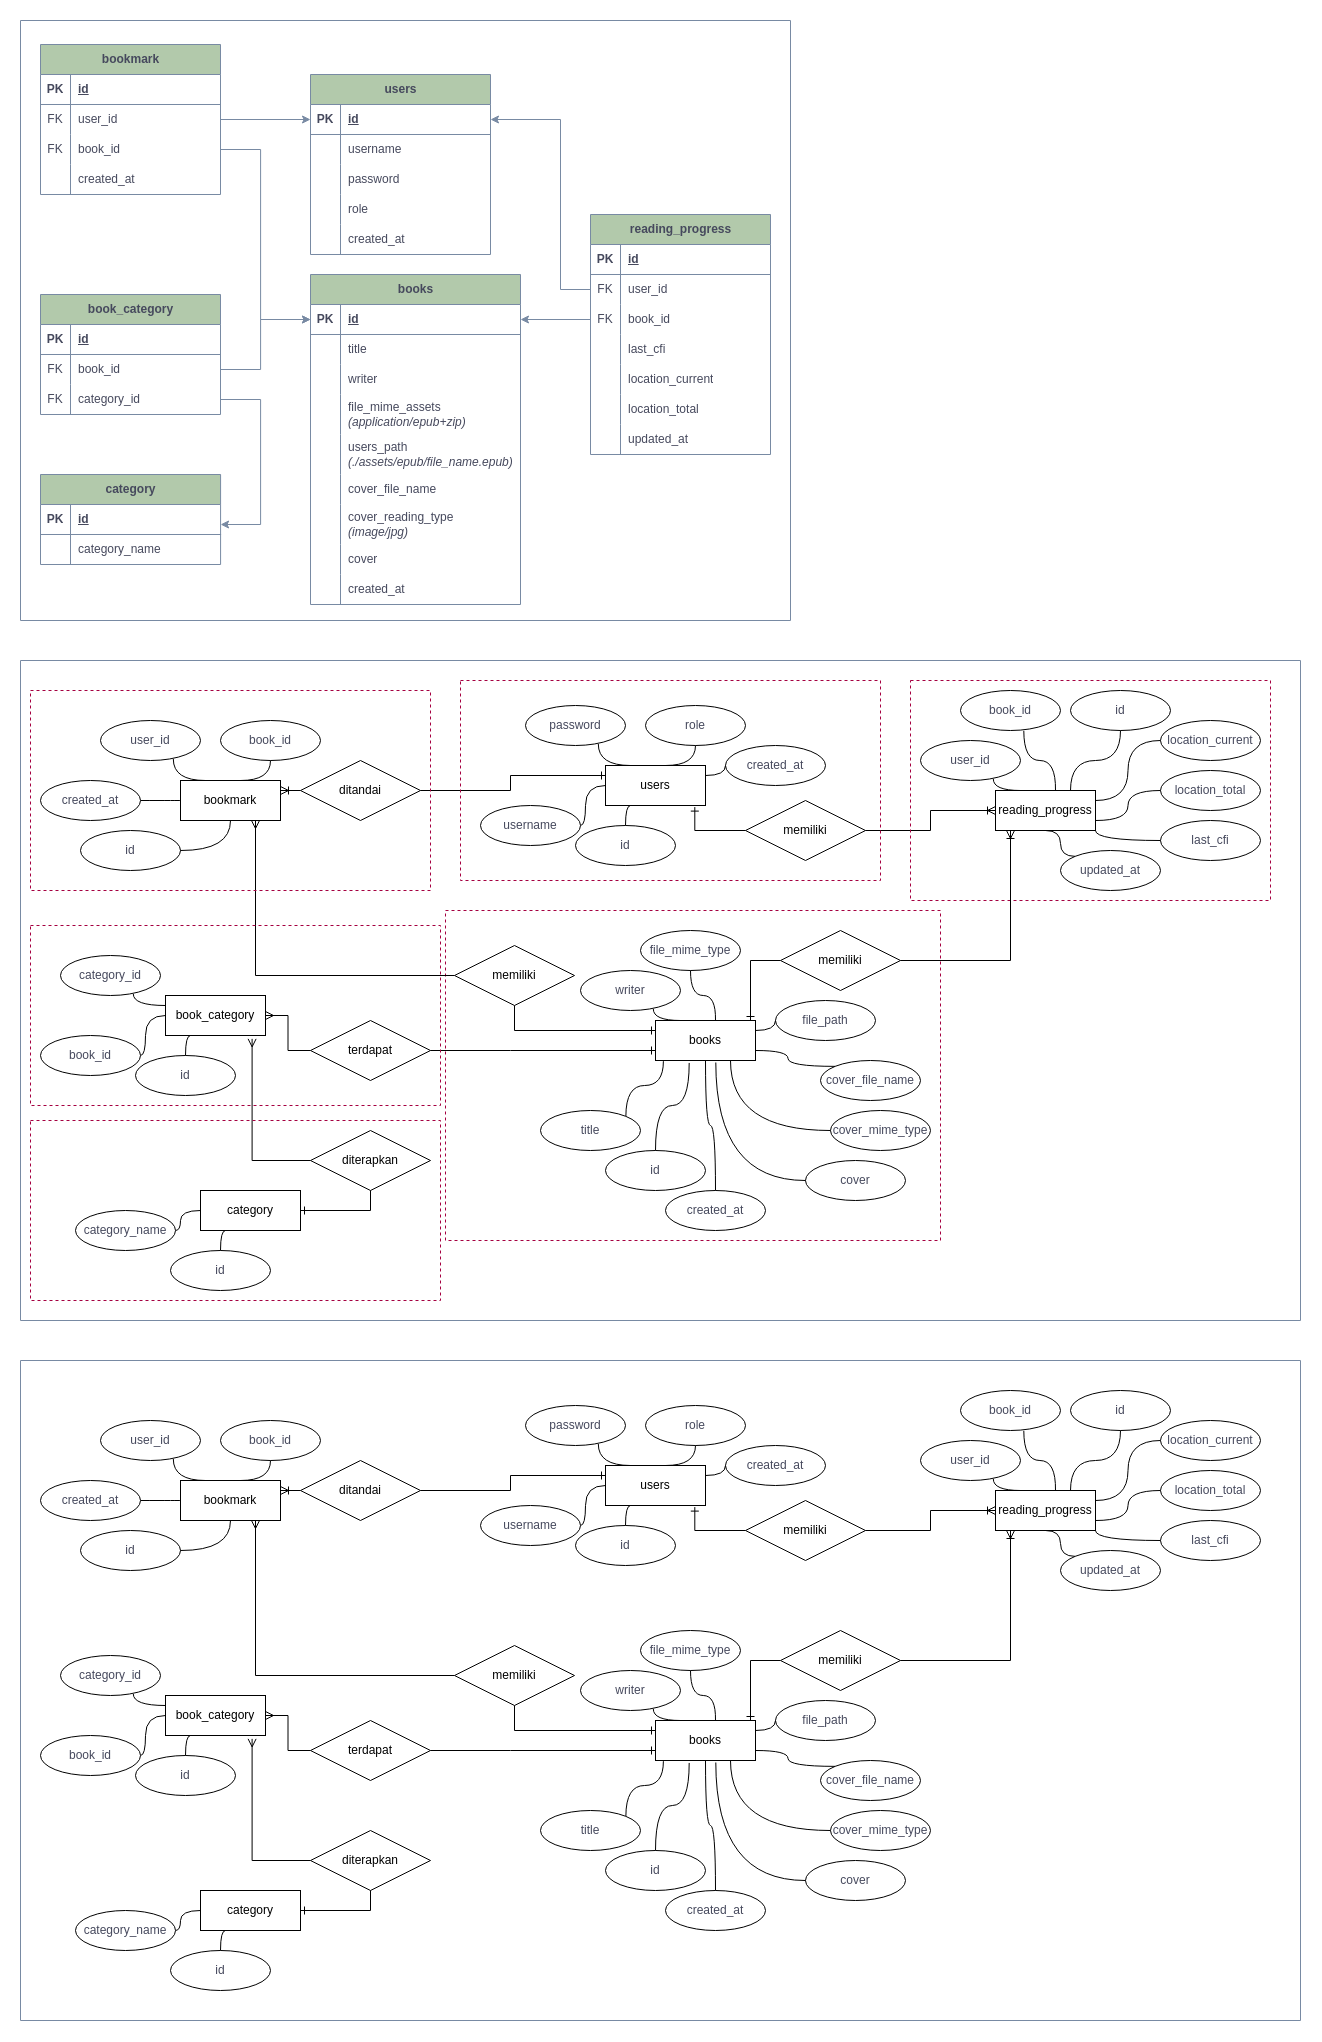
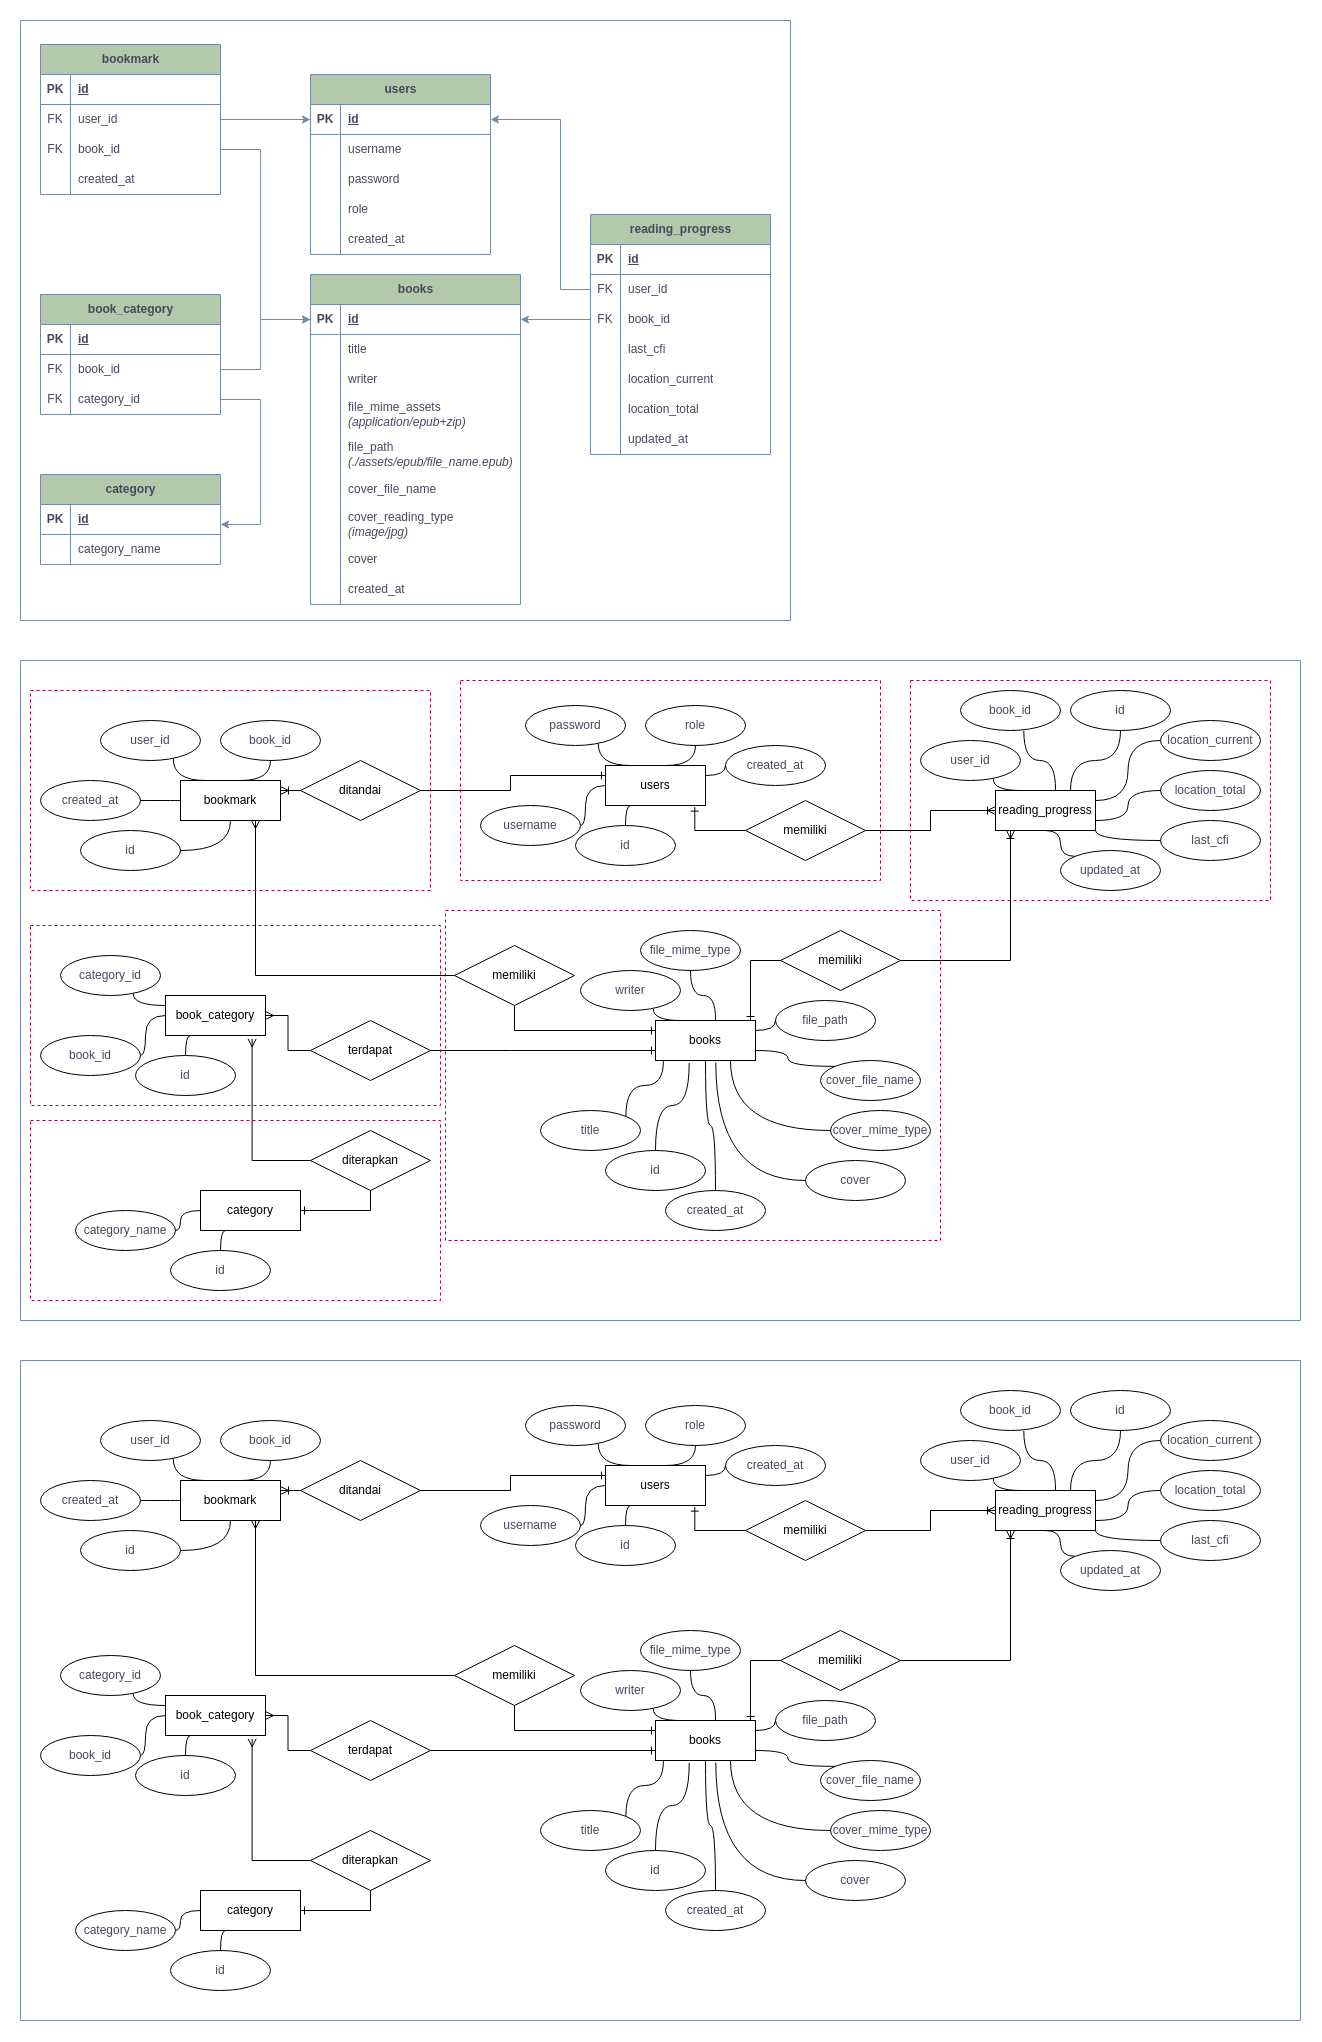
(435, 455) -> (435, 455)
